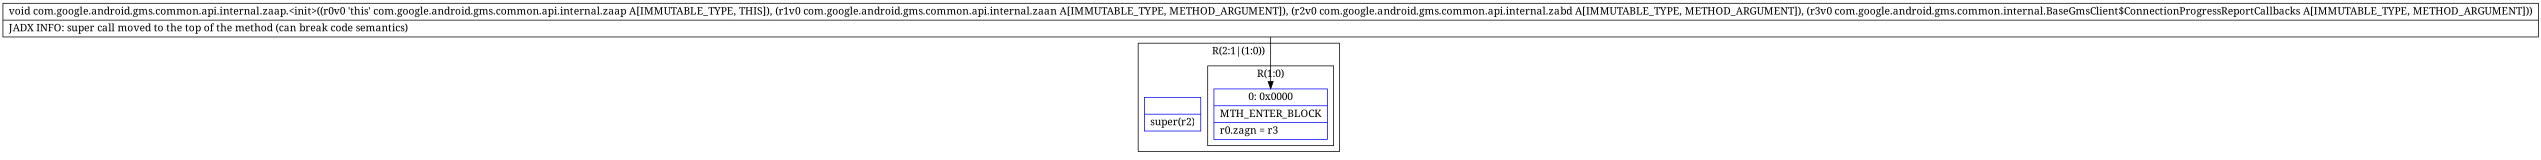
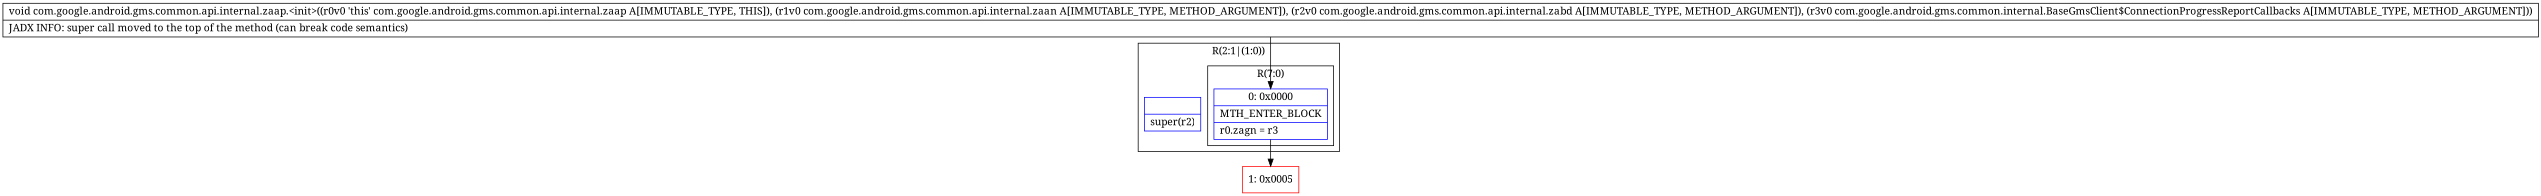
(1271, 74) -> (1271, 74)
none -> (1271, 180)
